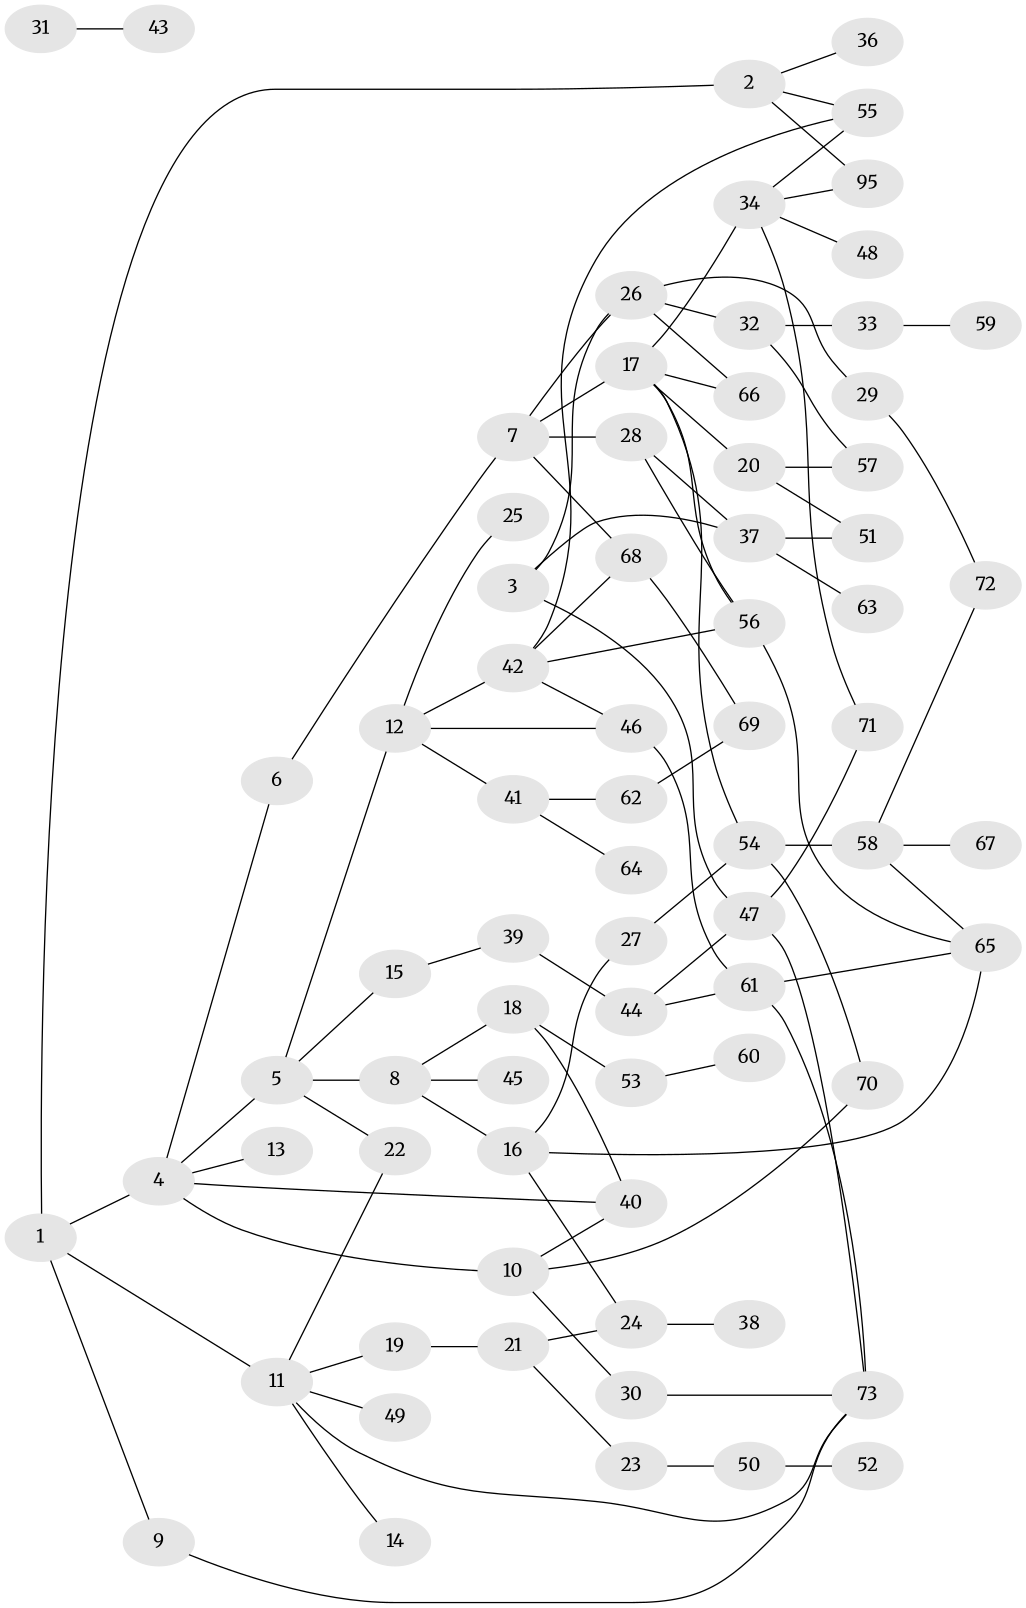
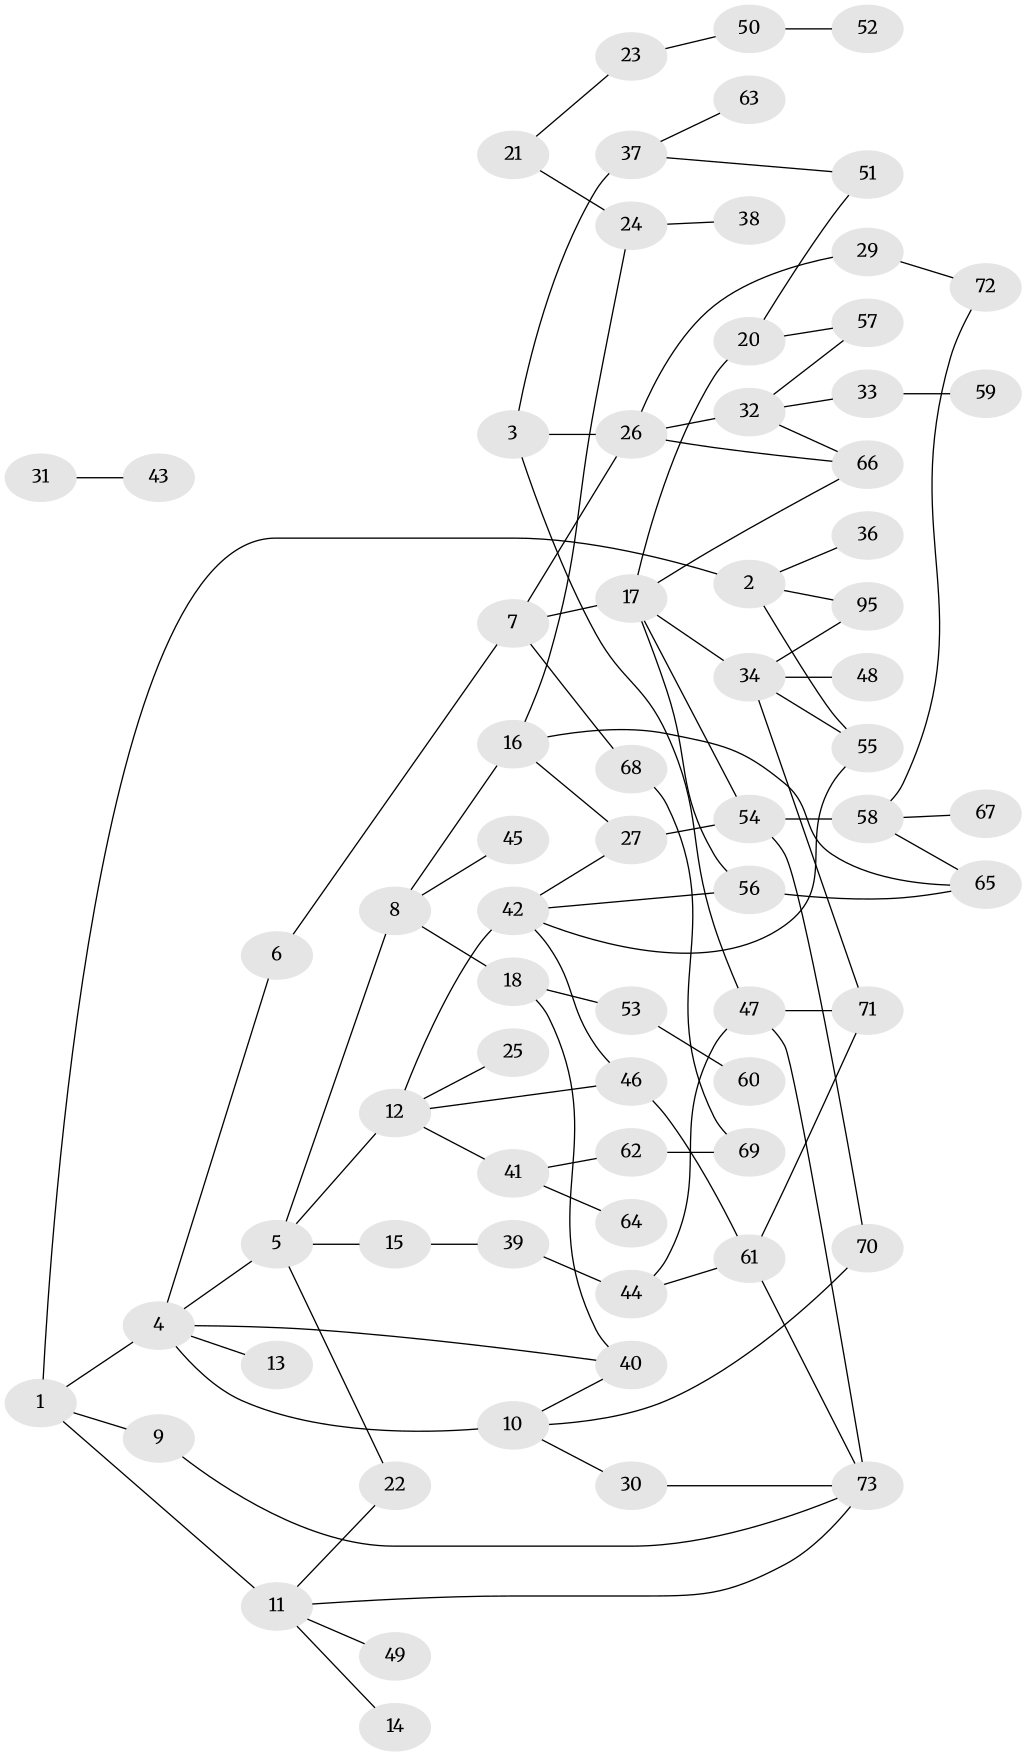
(631, 437) -> none
none -> (808, 438)
(578, 607) -> (572, 875)
(868, 967) -> (812, 1130)
(395, 1347) -> none
